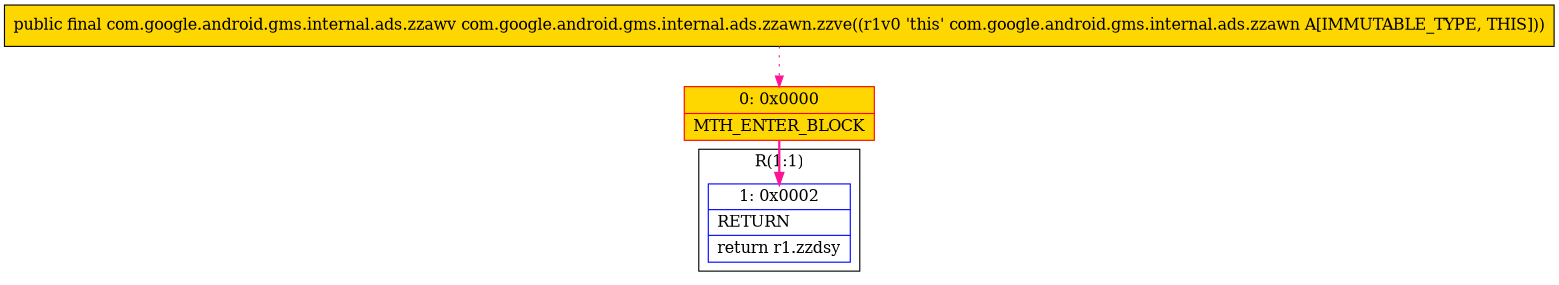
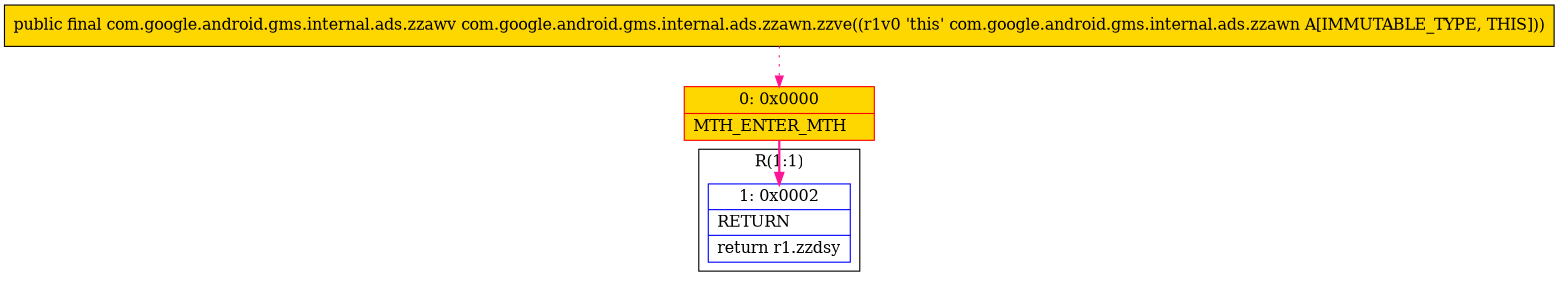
(779, 126) -> (770, 126)
